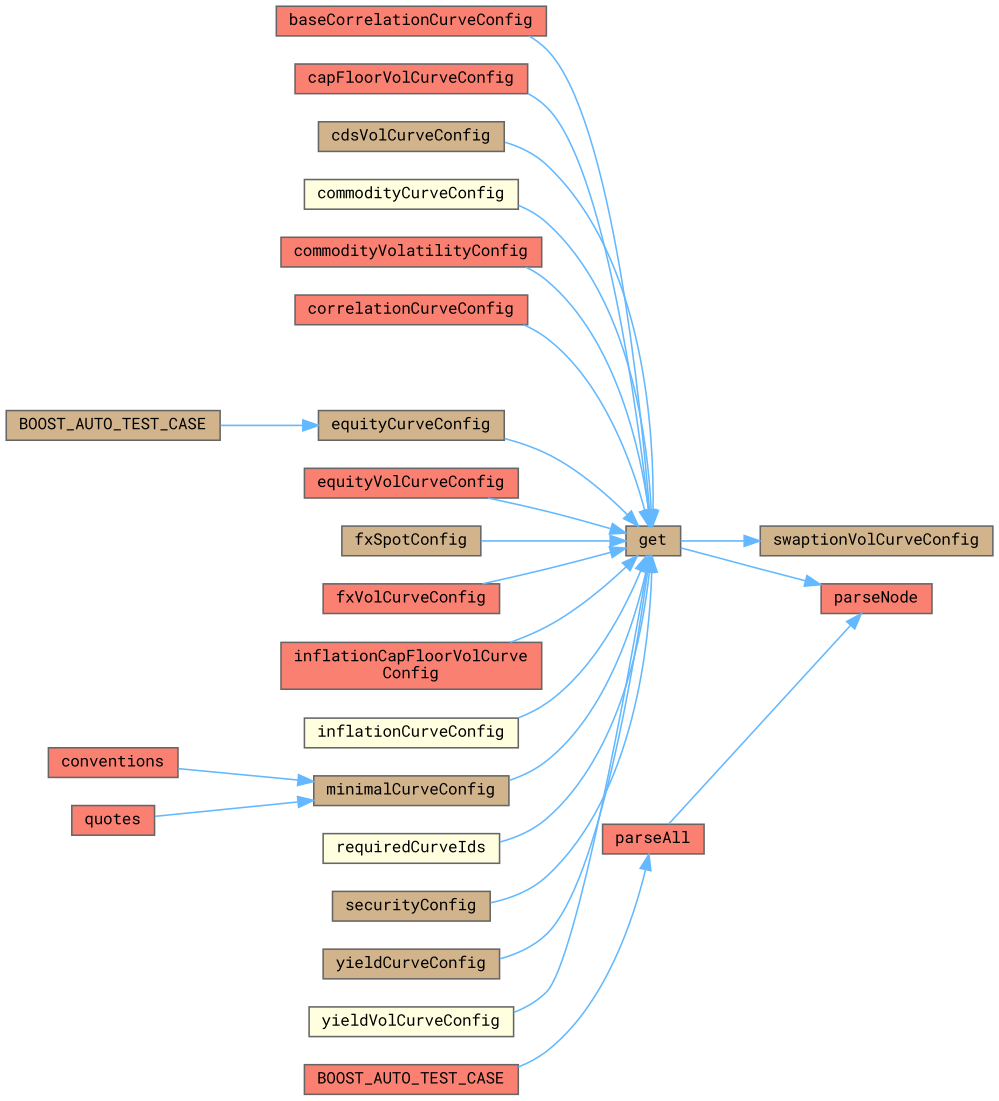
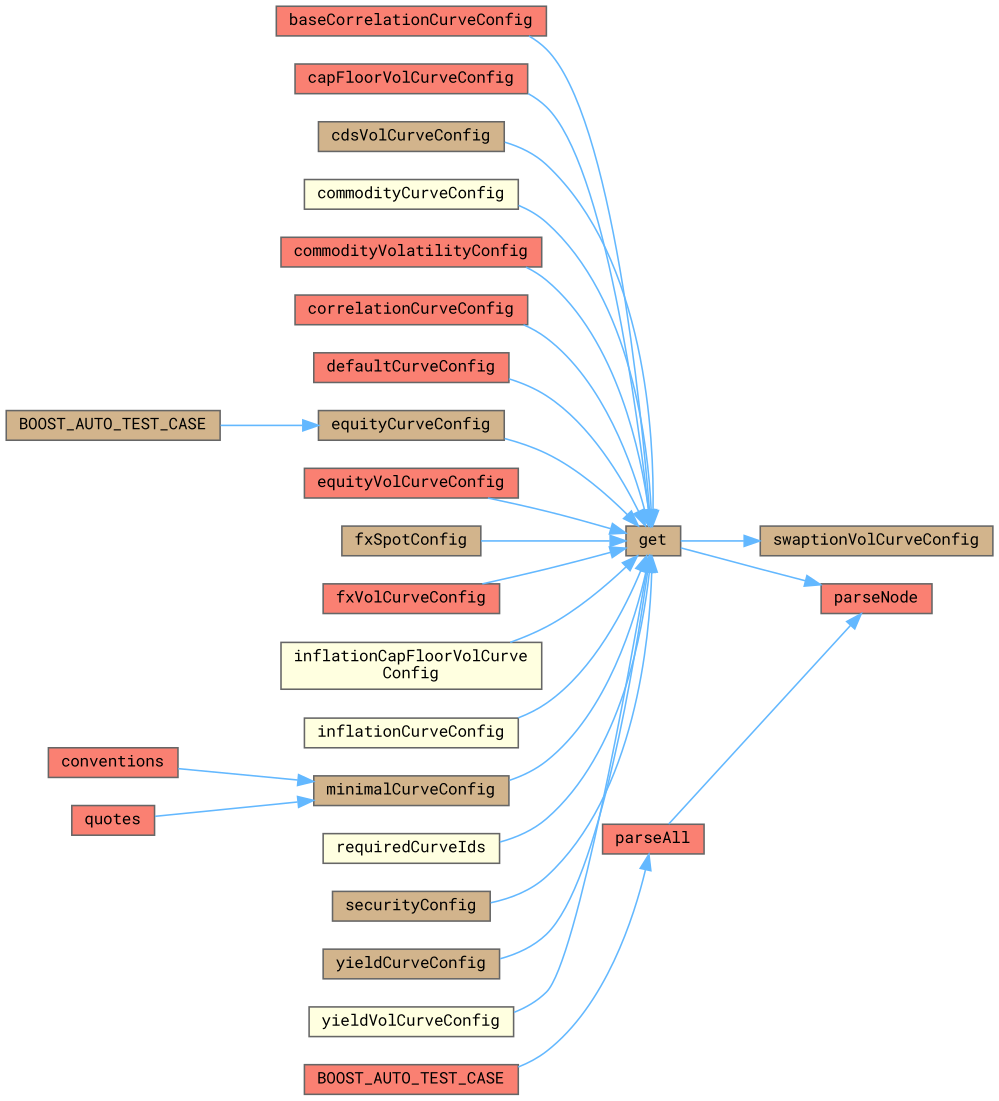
none -> (411, 368)
(411, 666) -> (411, 666)
